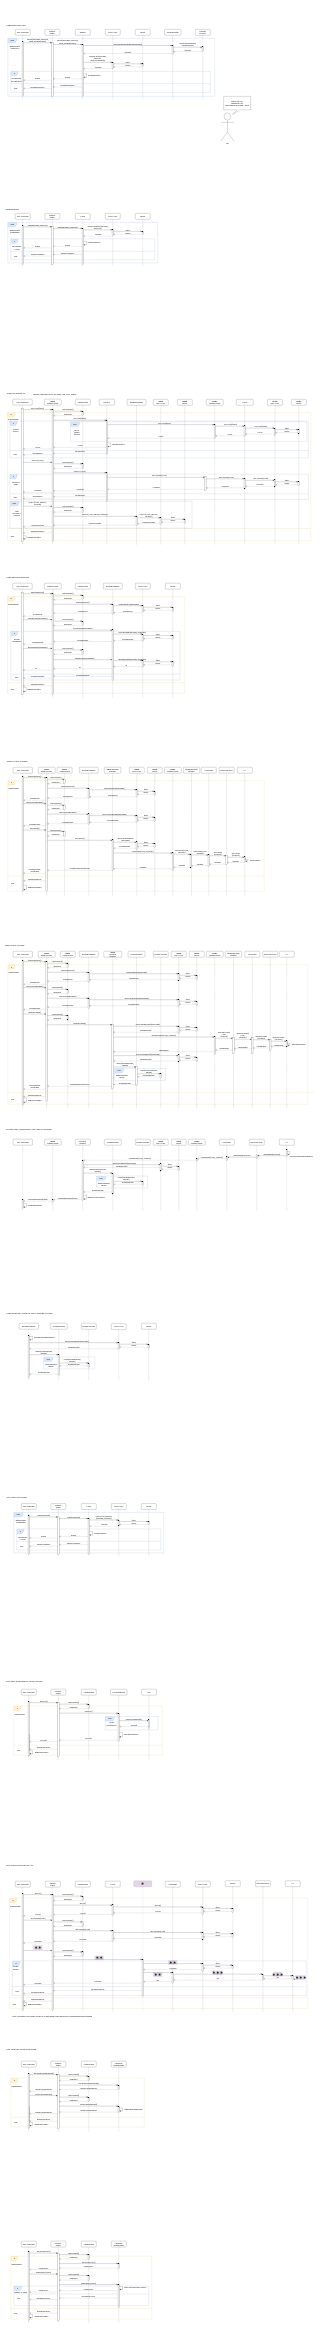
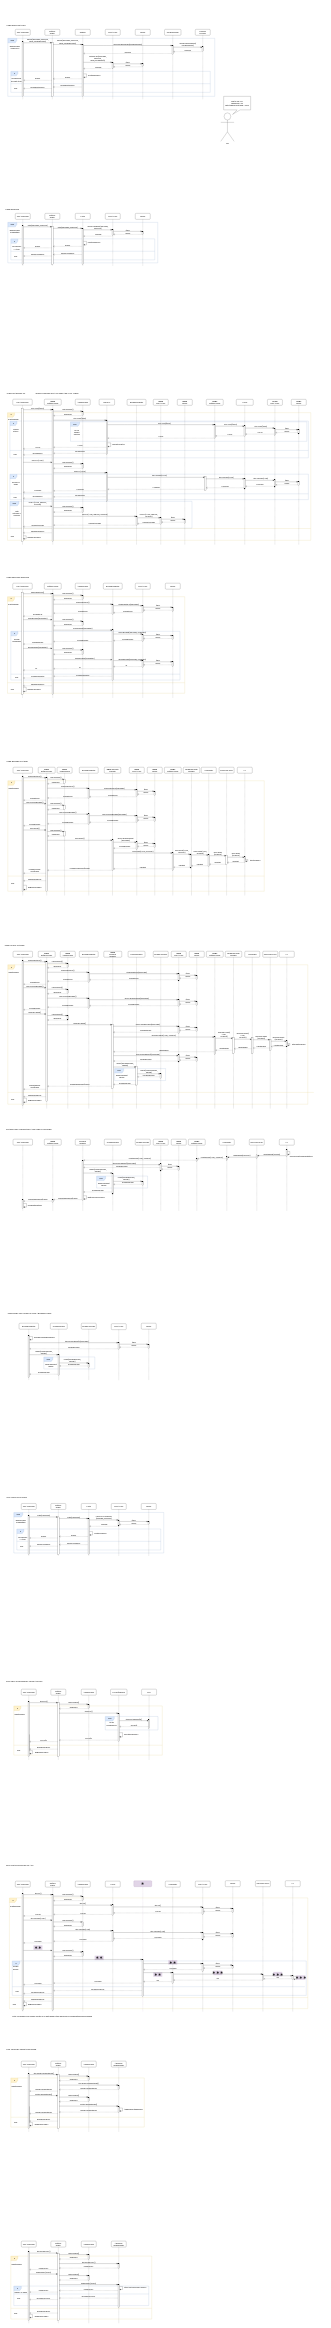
(54, 394) -> (57, 394)
(17, 762) -> (17, 762)
(29, 1314) -> (29, 1314)
